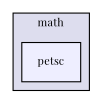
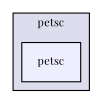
(51, 23) -> (51, 23)
